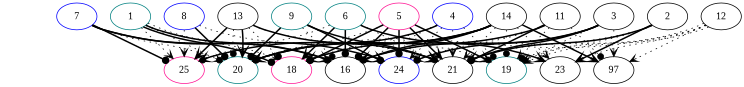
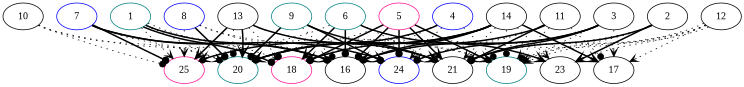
none -> (23, 16)
(453, 40) -> none
none -> (262, 43)
(614, 70) -> (614, 70)
